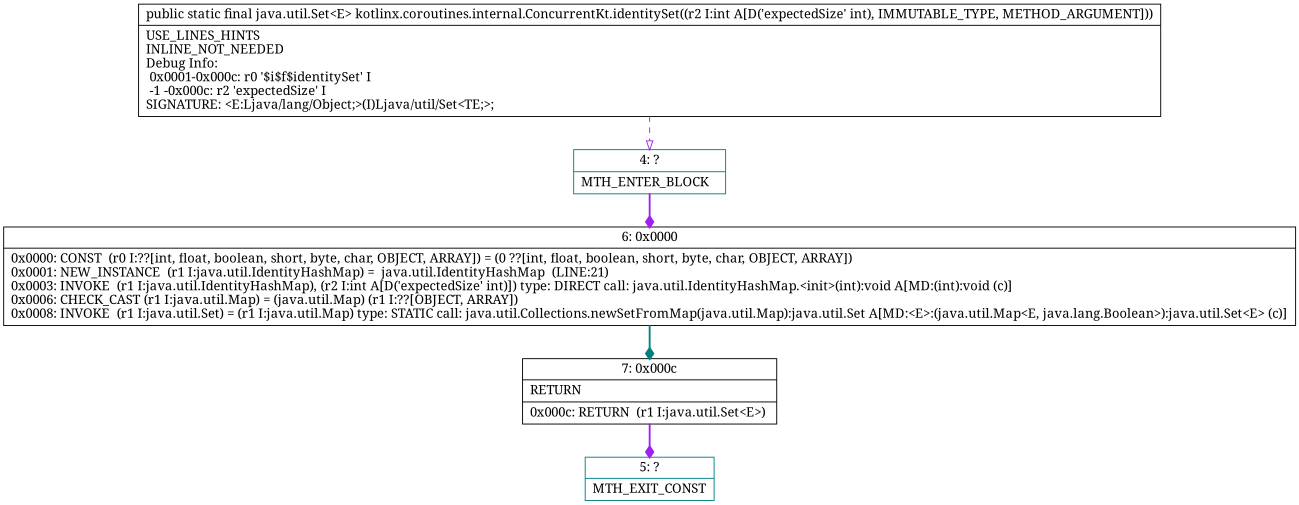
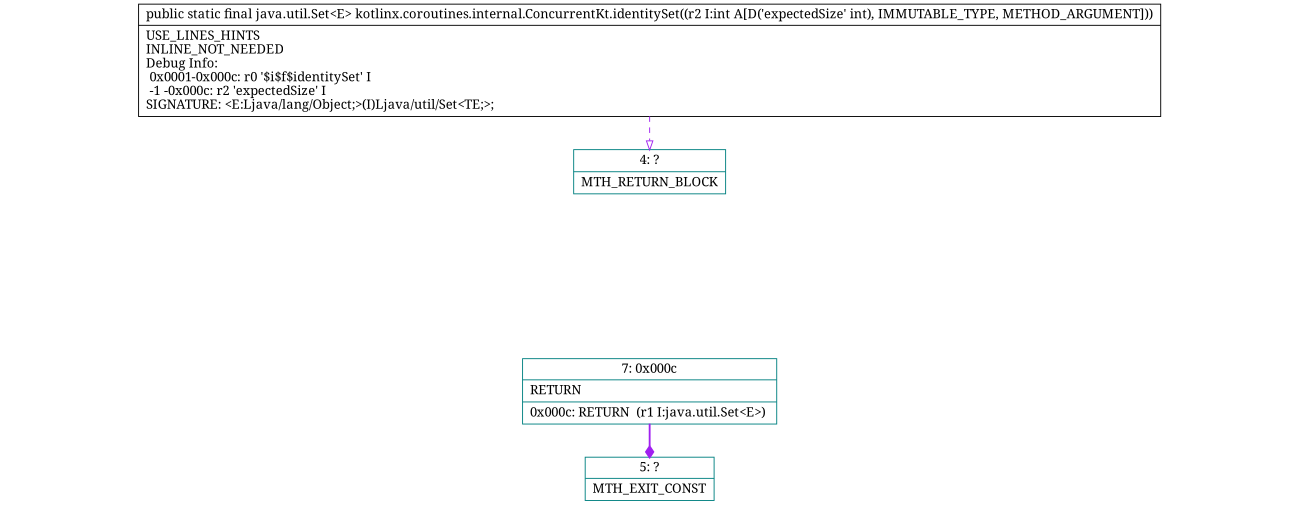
(645, 182) -> (650, 182)
(650, 276) -> none
(650, 391) -> (650, 391)
